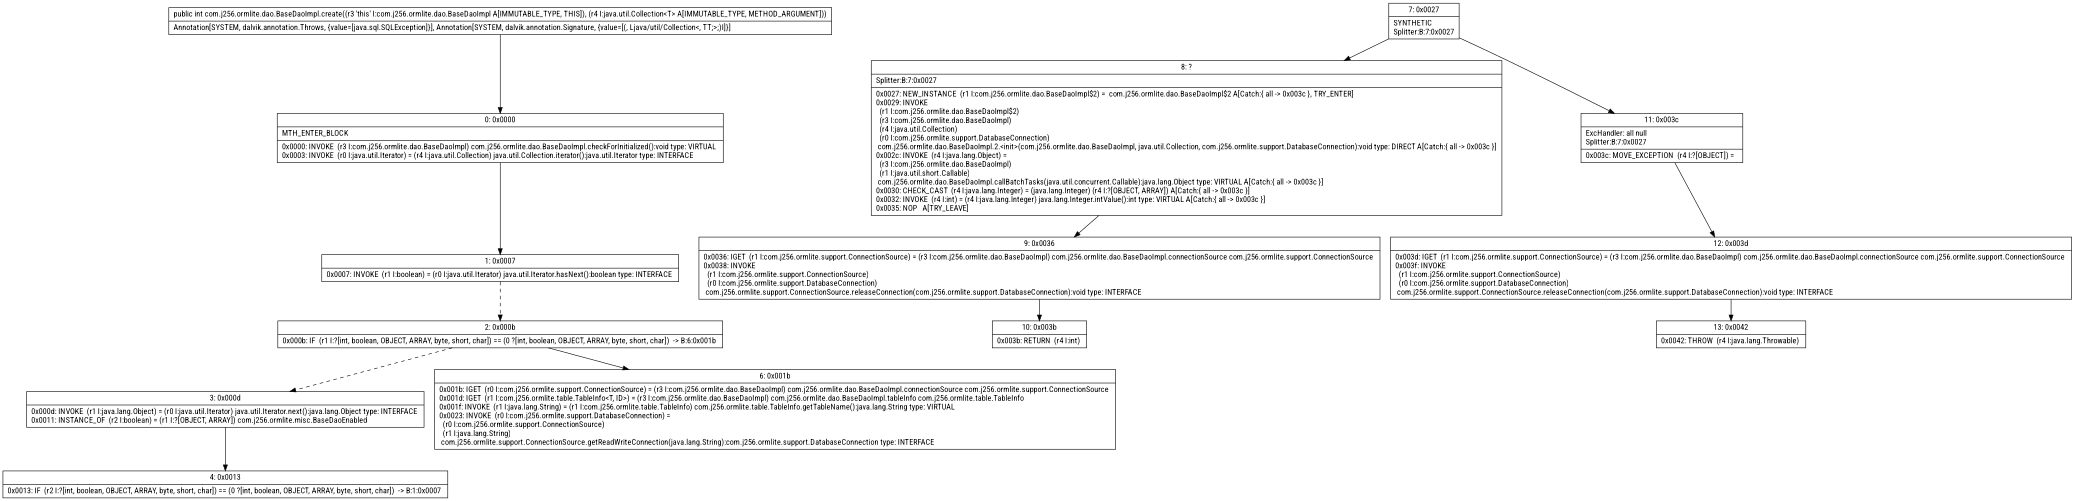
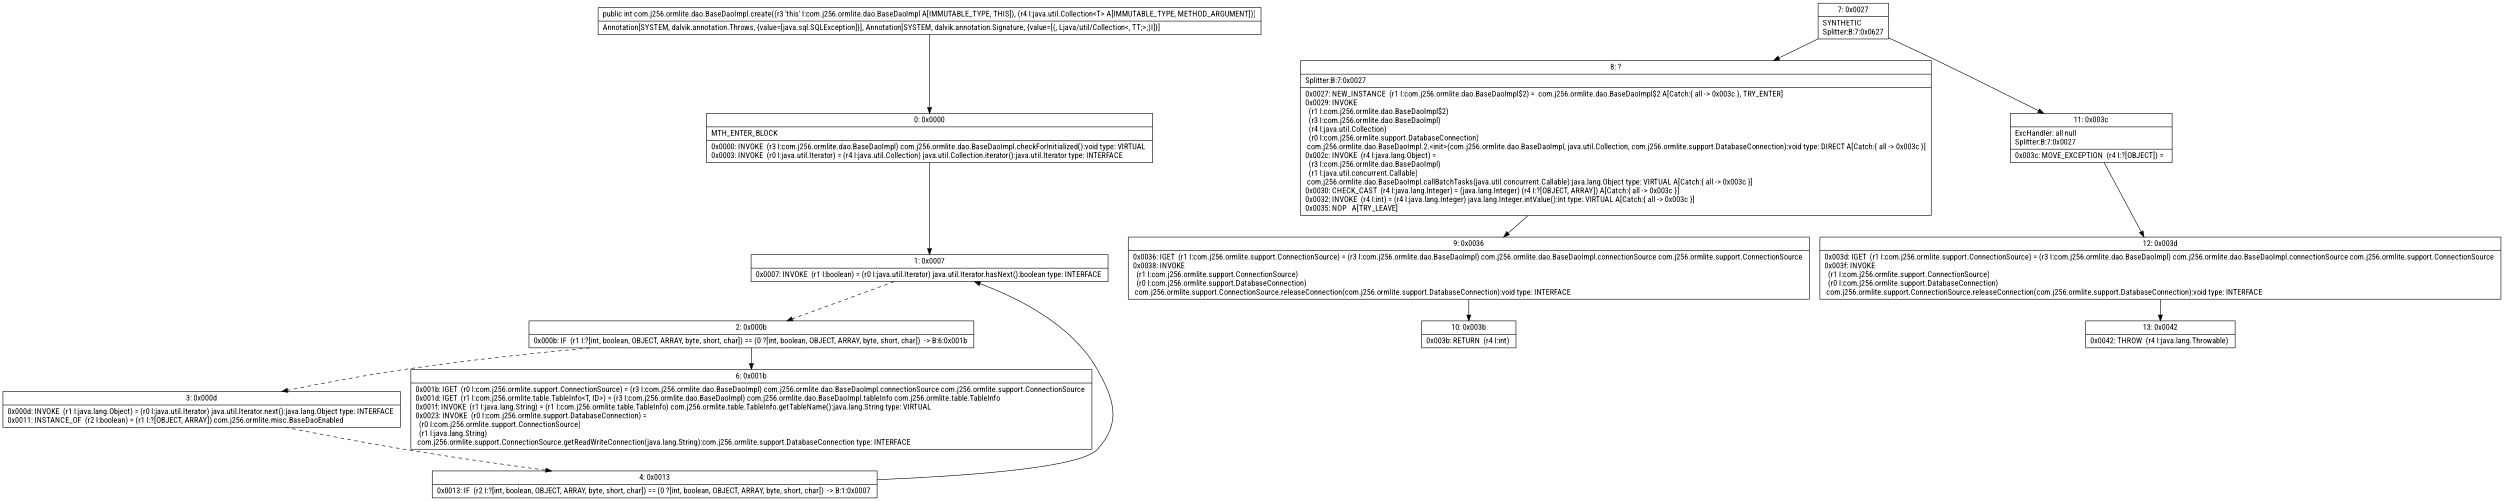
(1424, 32) -> (1853, 32)
(923, 173) -> (1362, 173)
none -> (1101, 445)
(225, 446) -> (415, 451)
